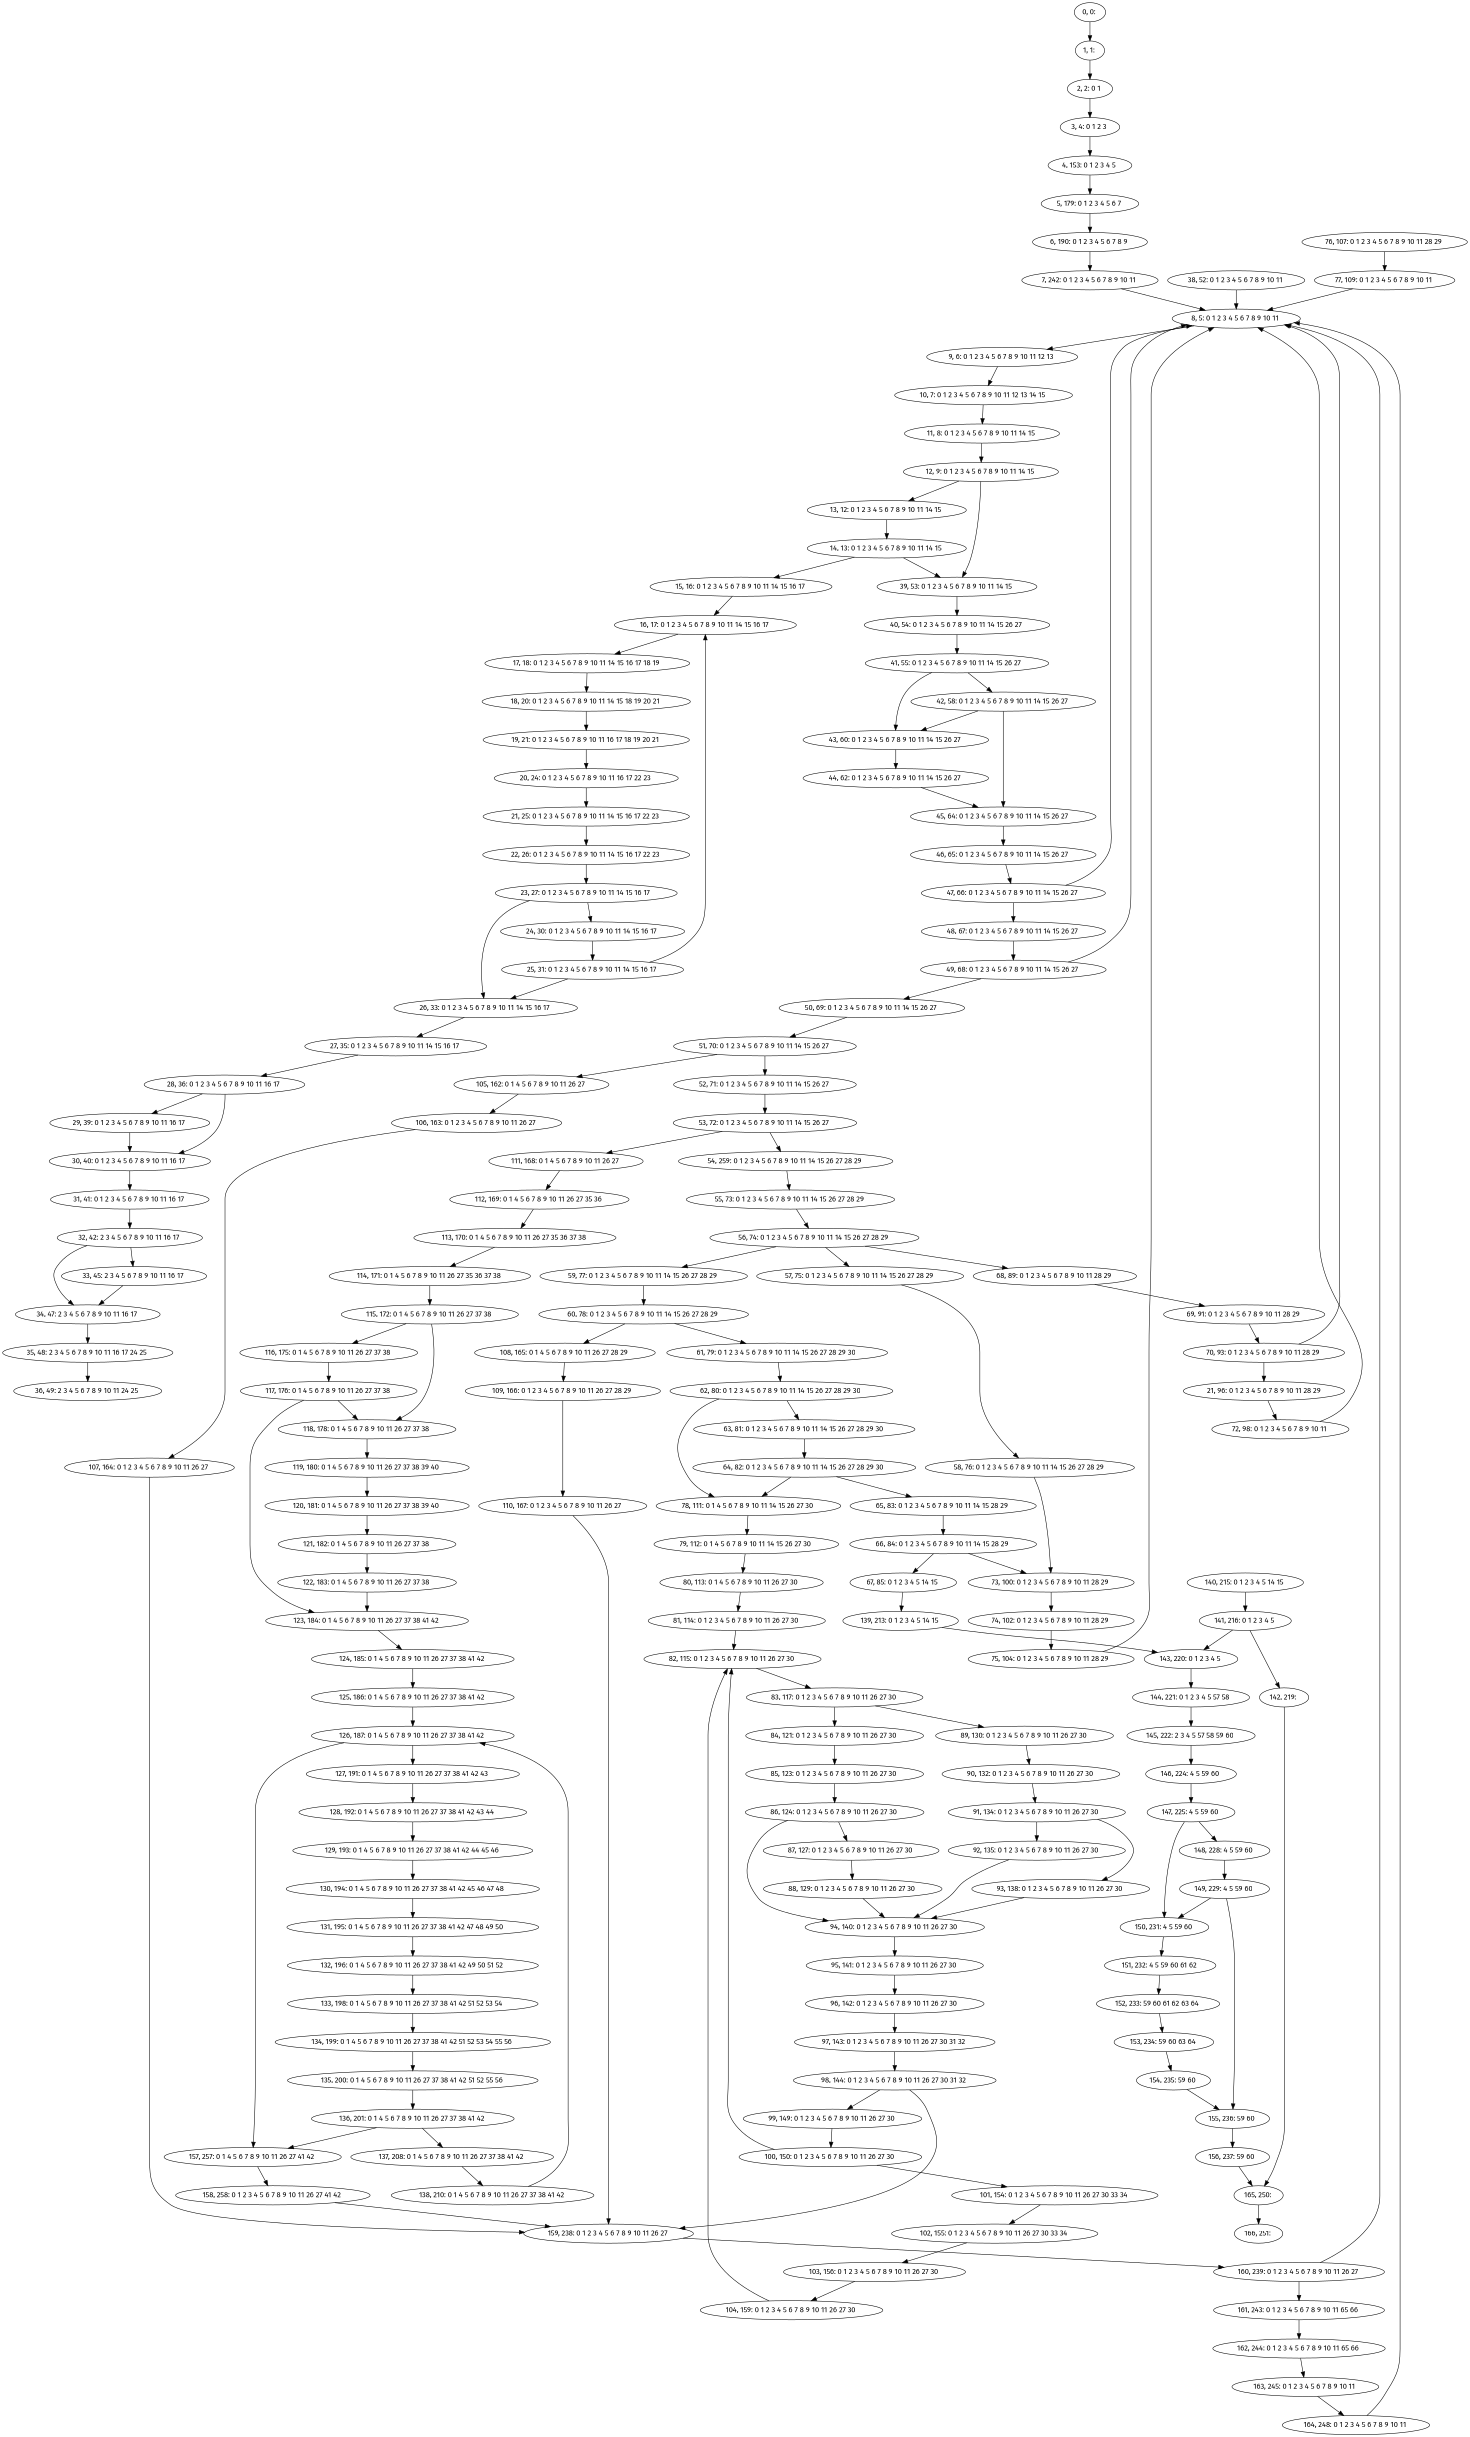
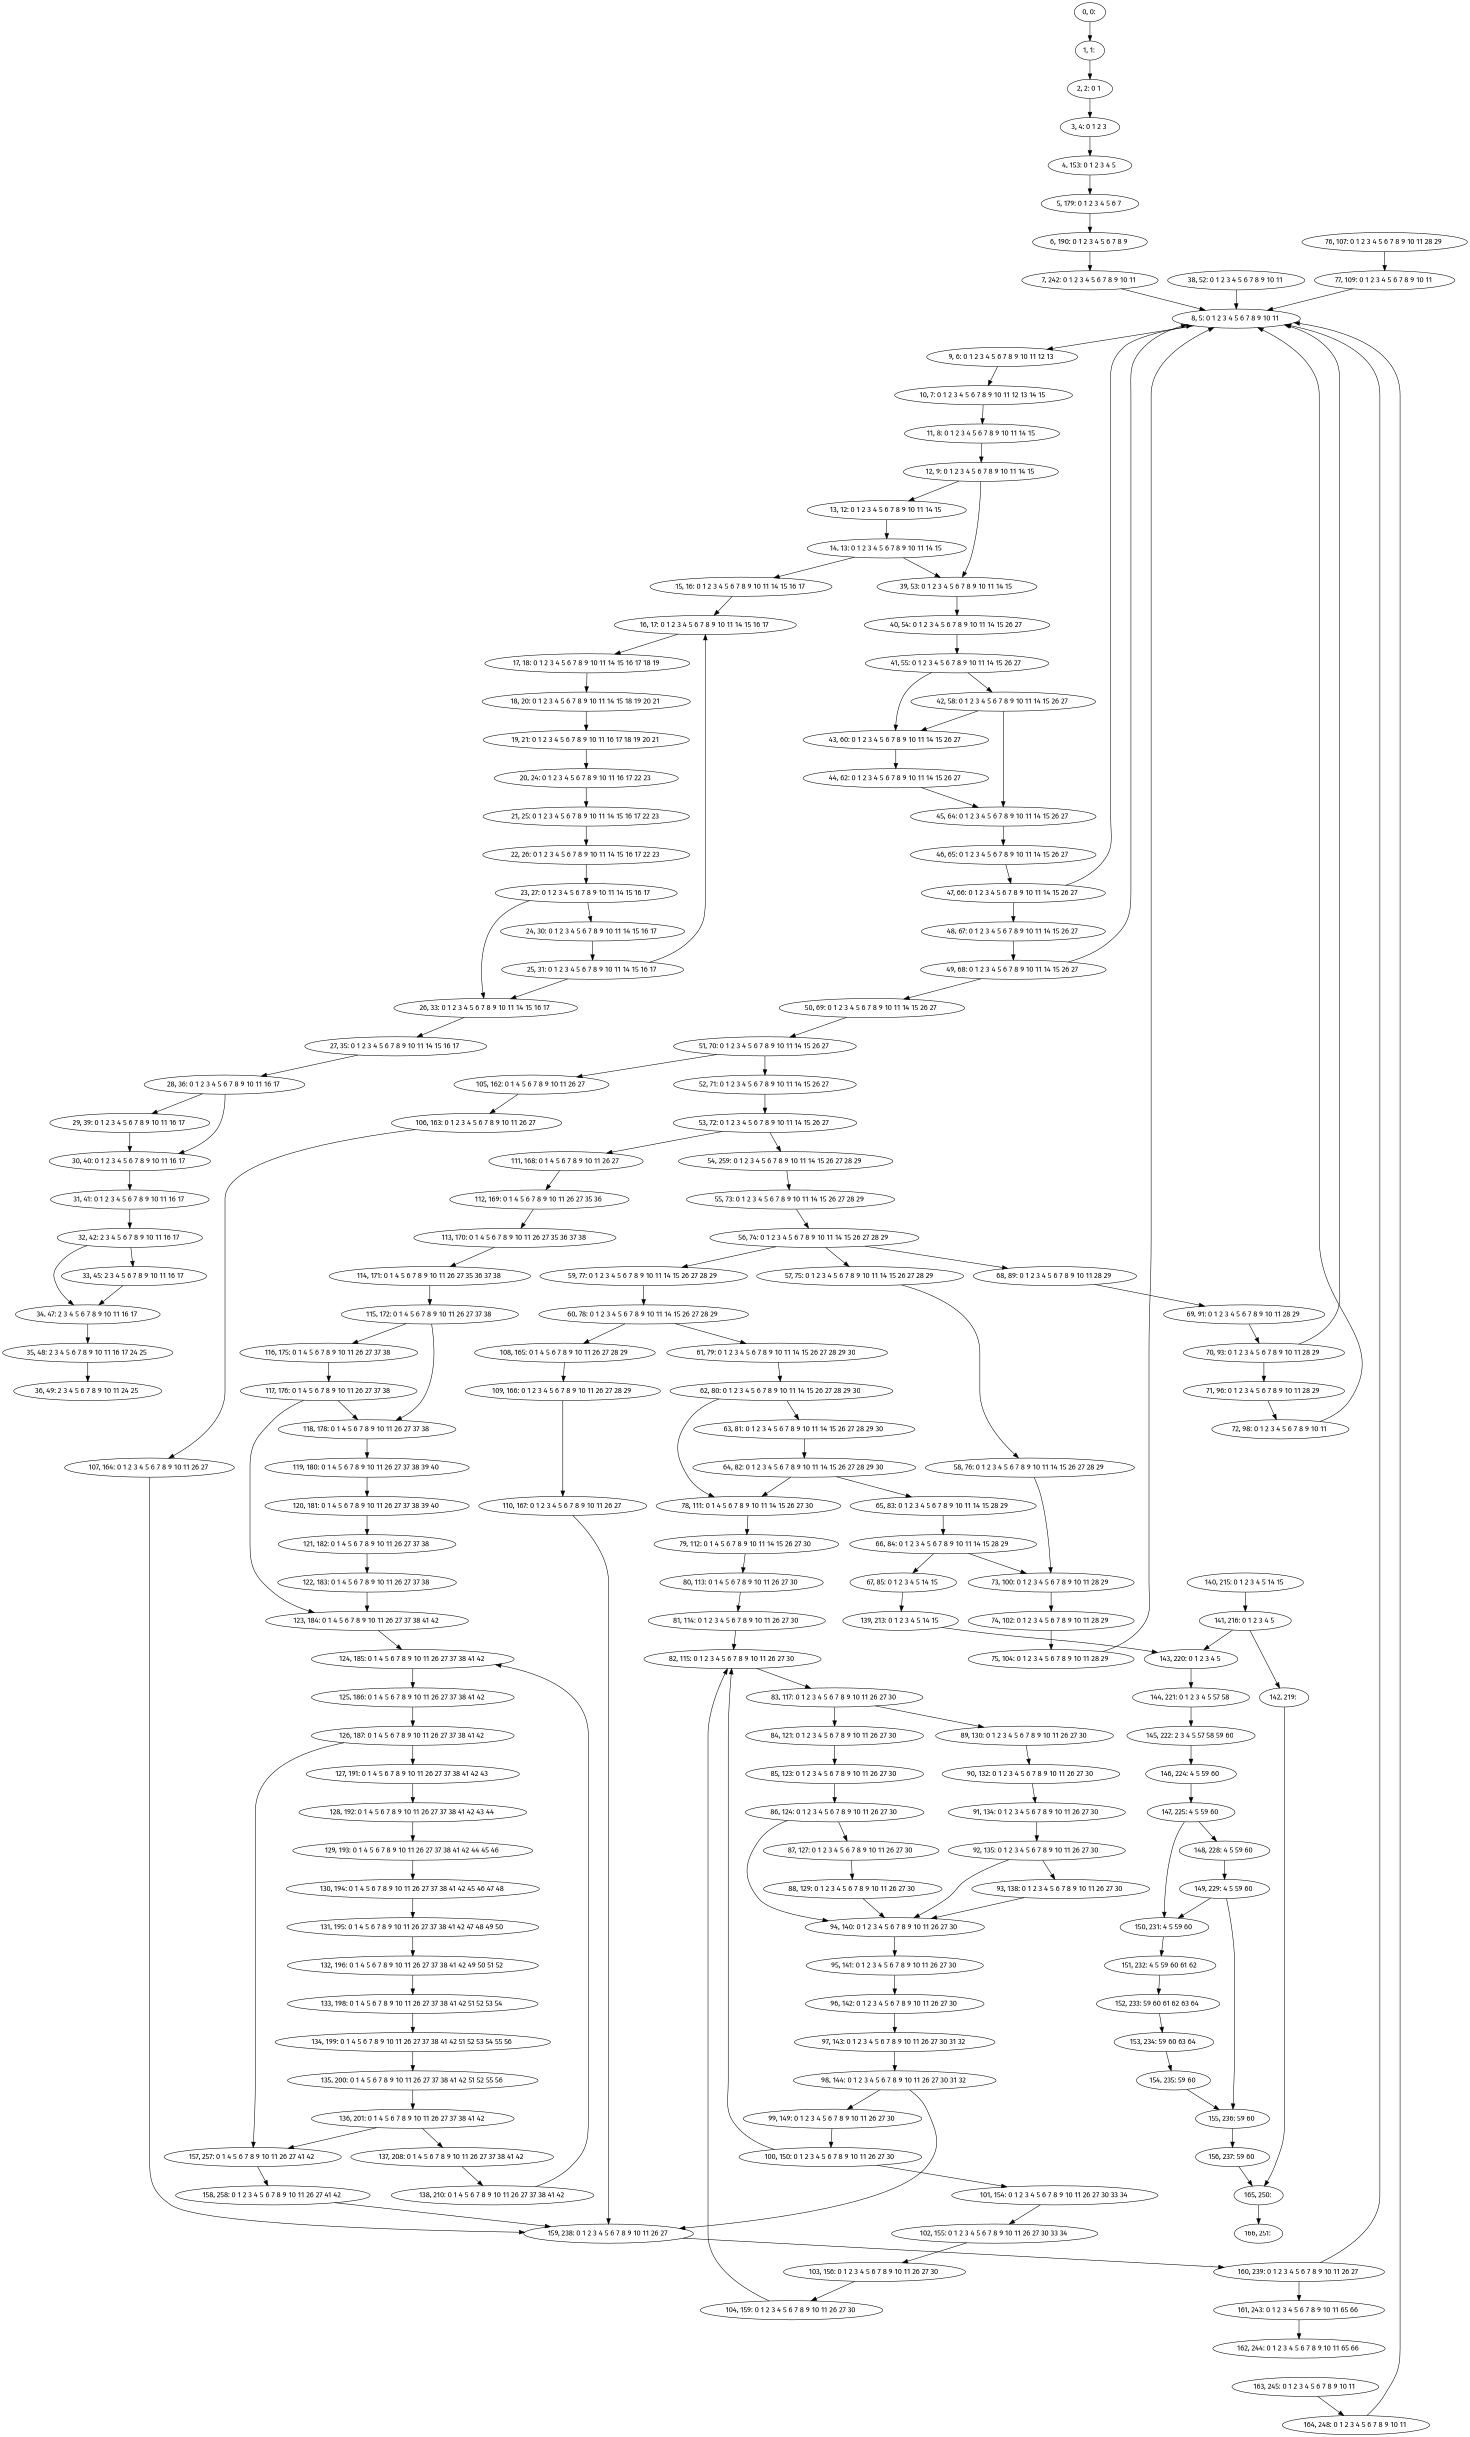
(1264, 1391) -> (1264, 1391)
(1133, 1846) -> (1047, 1868)
(568, 1951) -> (588, 1913)
(1302, 2365) -> none
